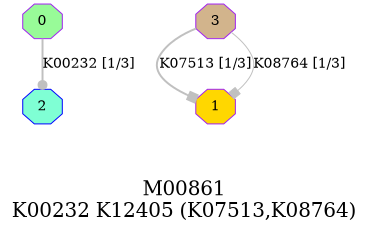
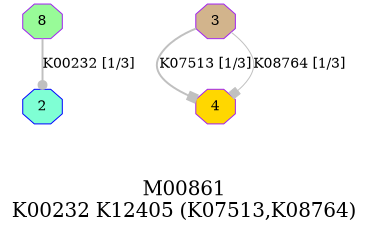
(43, 21) -> (43, 21)
(216, 107) -> (216, 107)
